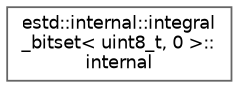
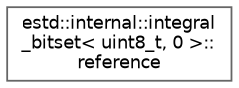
(119, 44) -> (119, 44)
